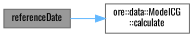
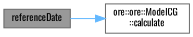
(147, 19) -> (147, 19)
